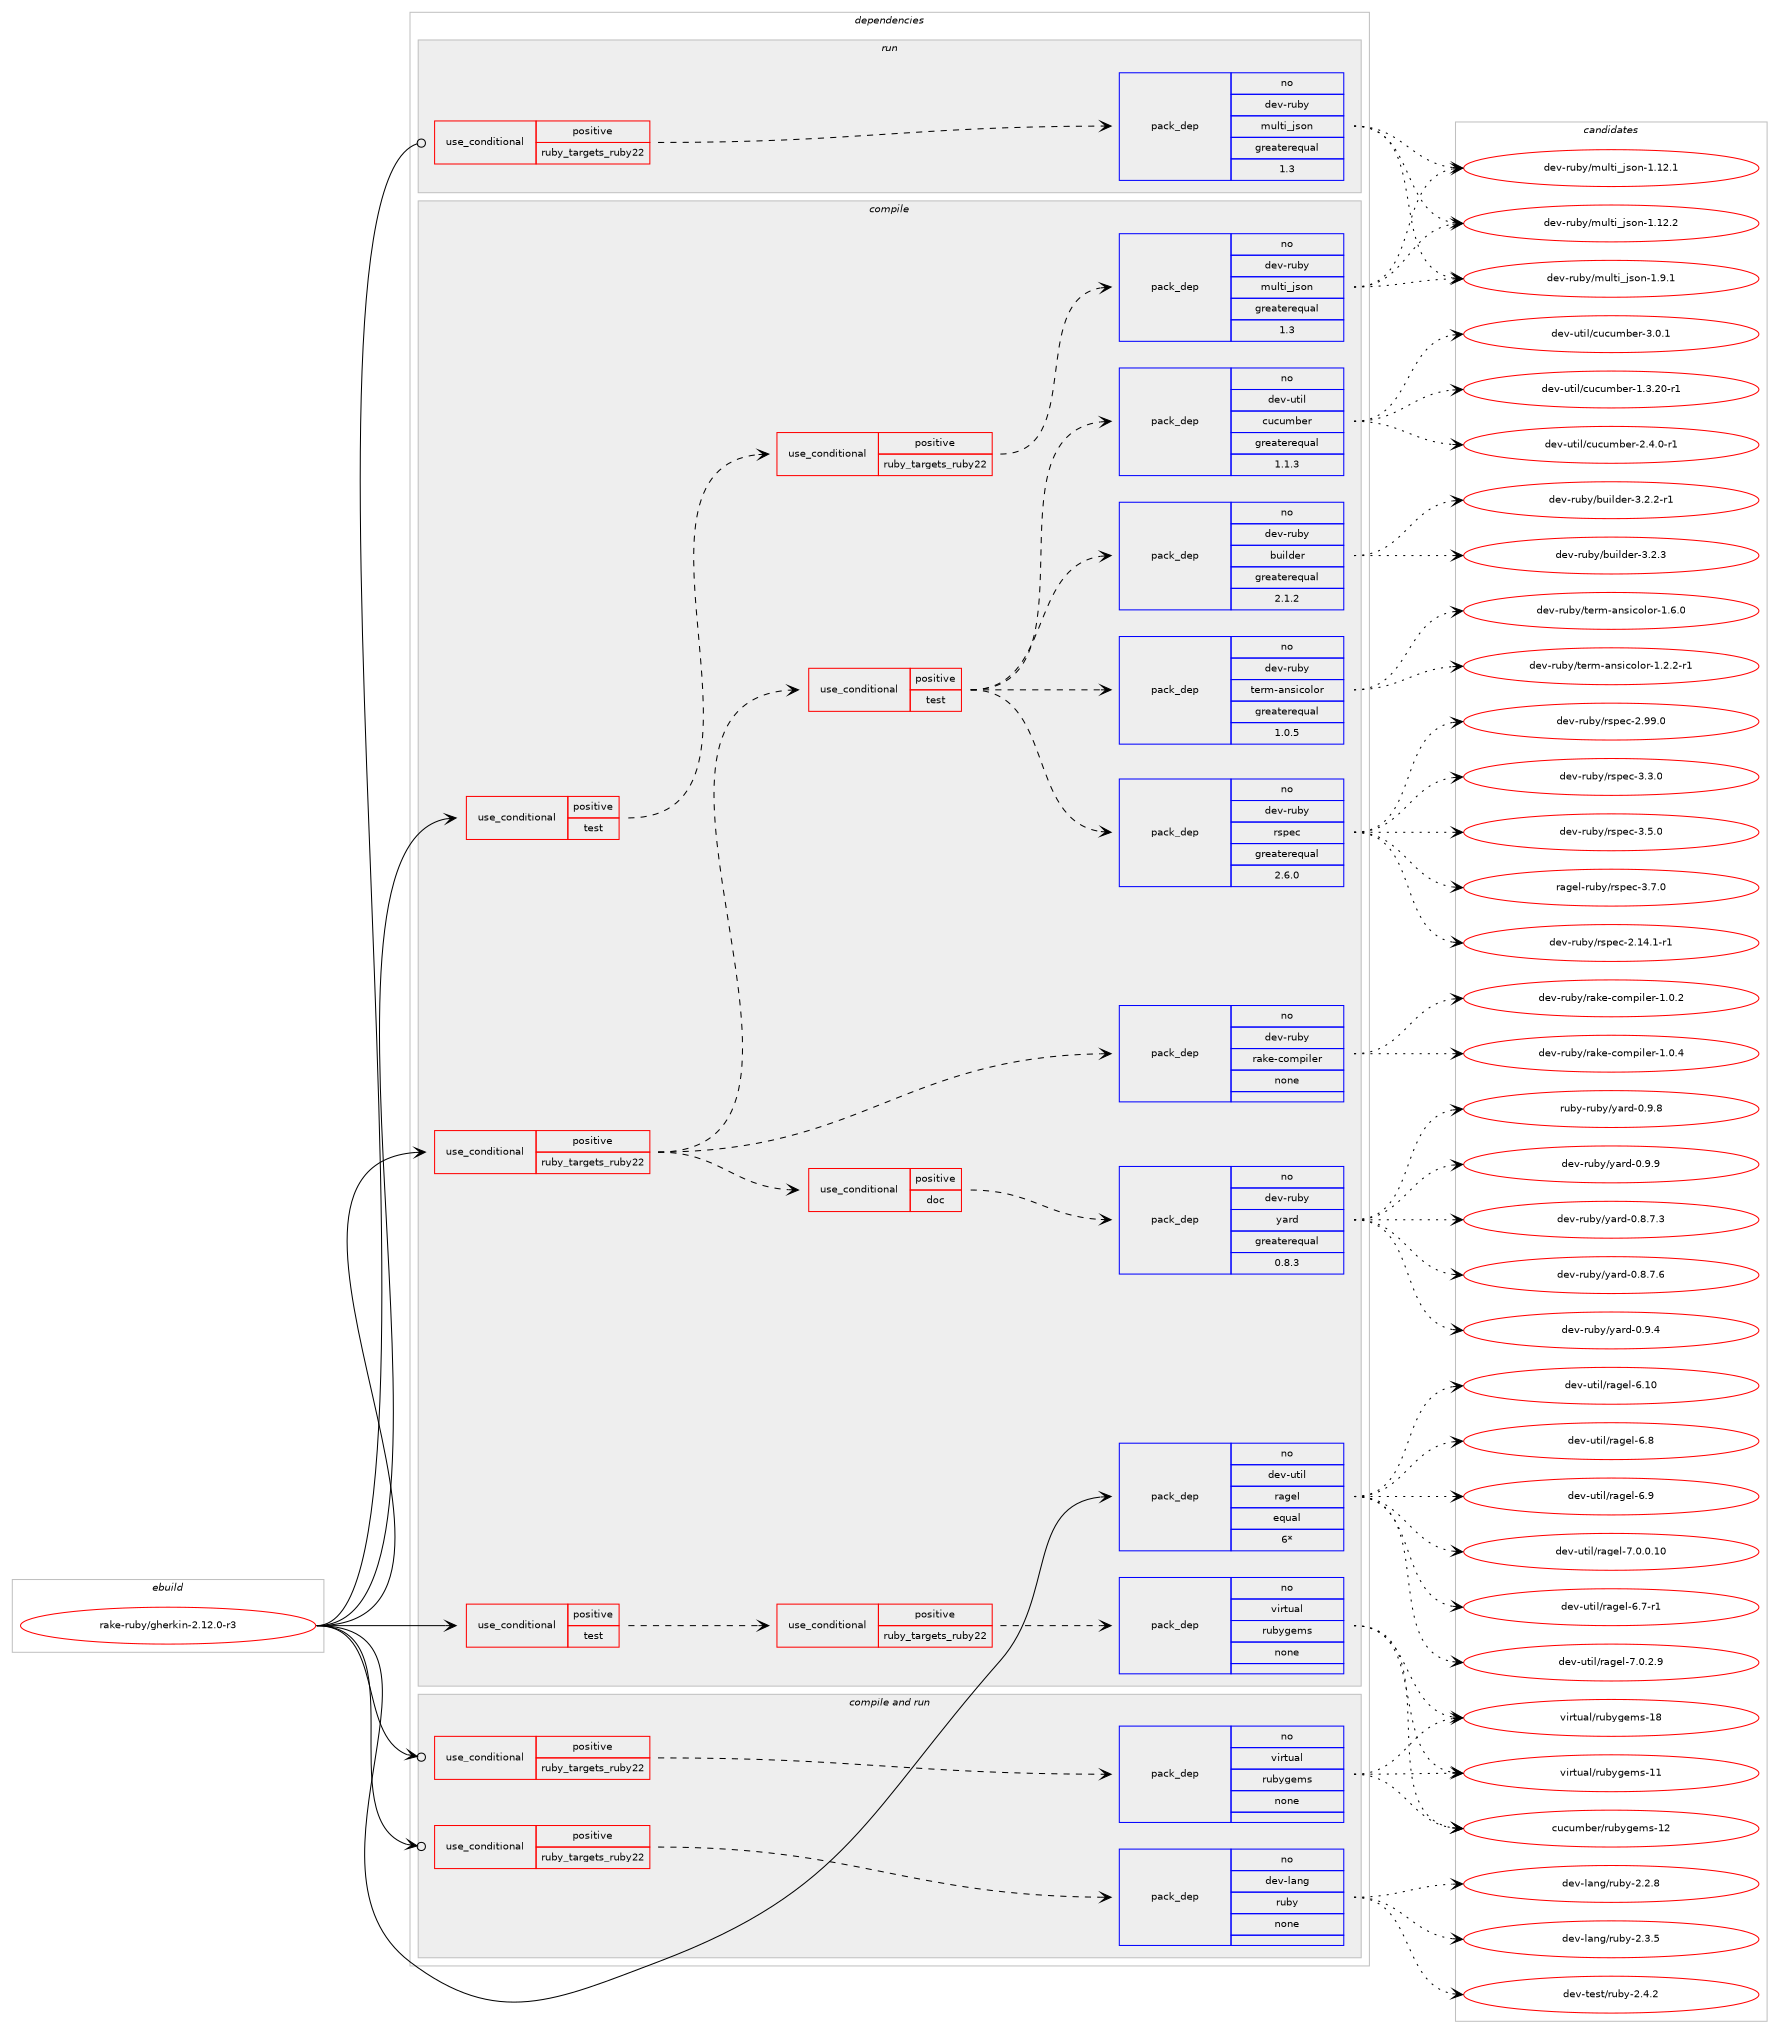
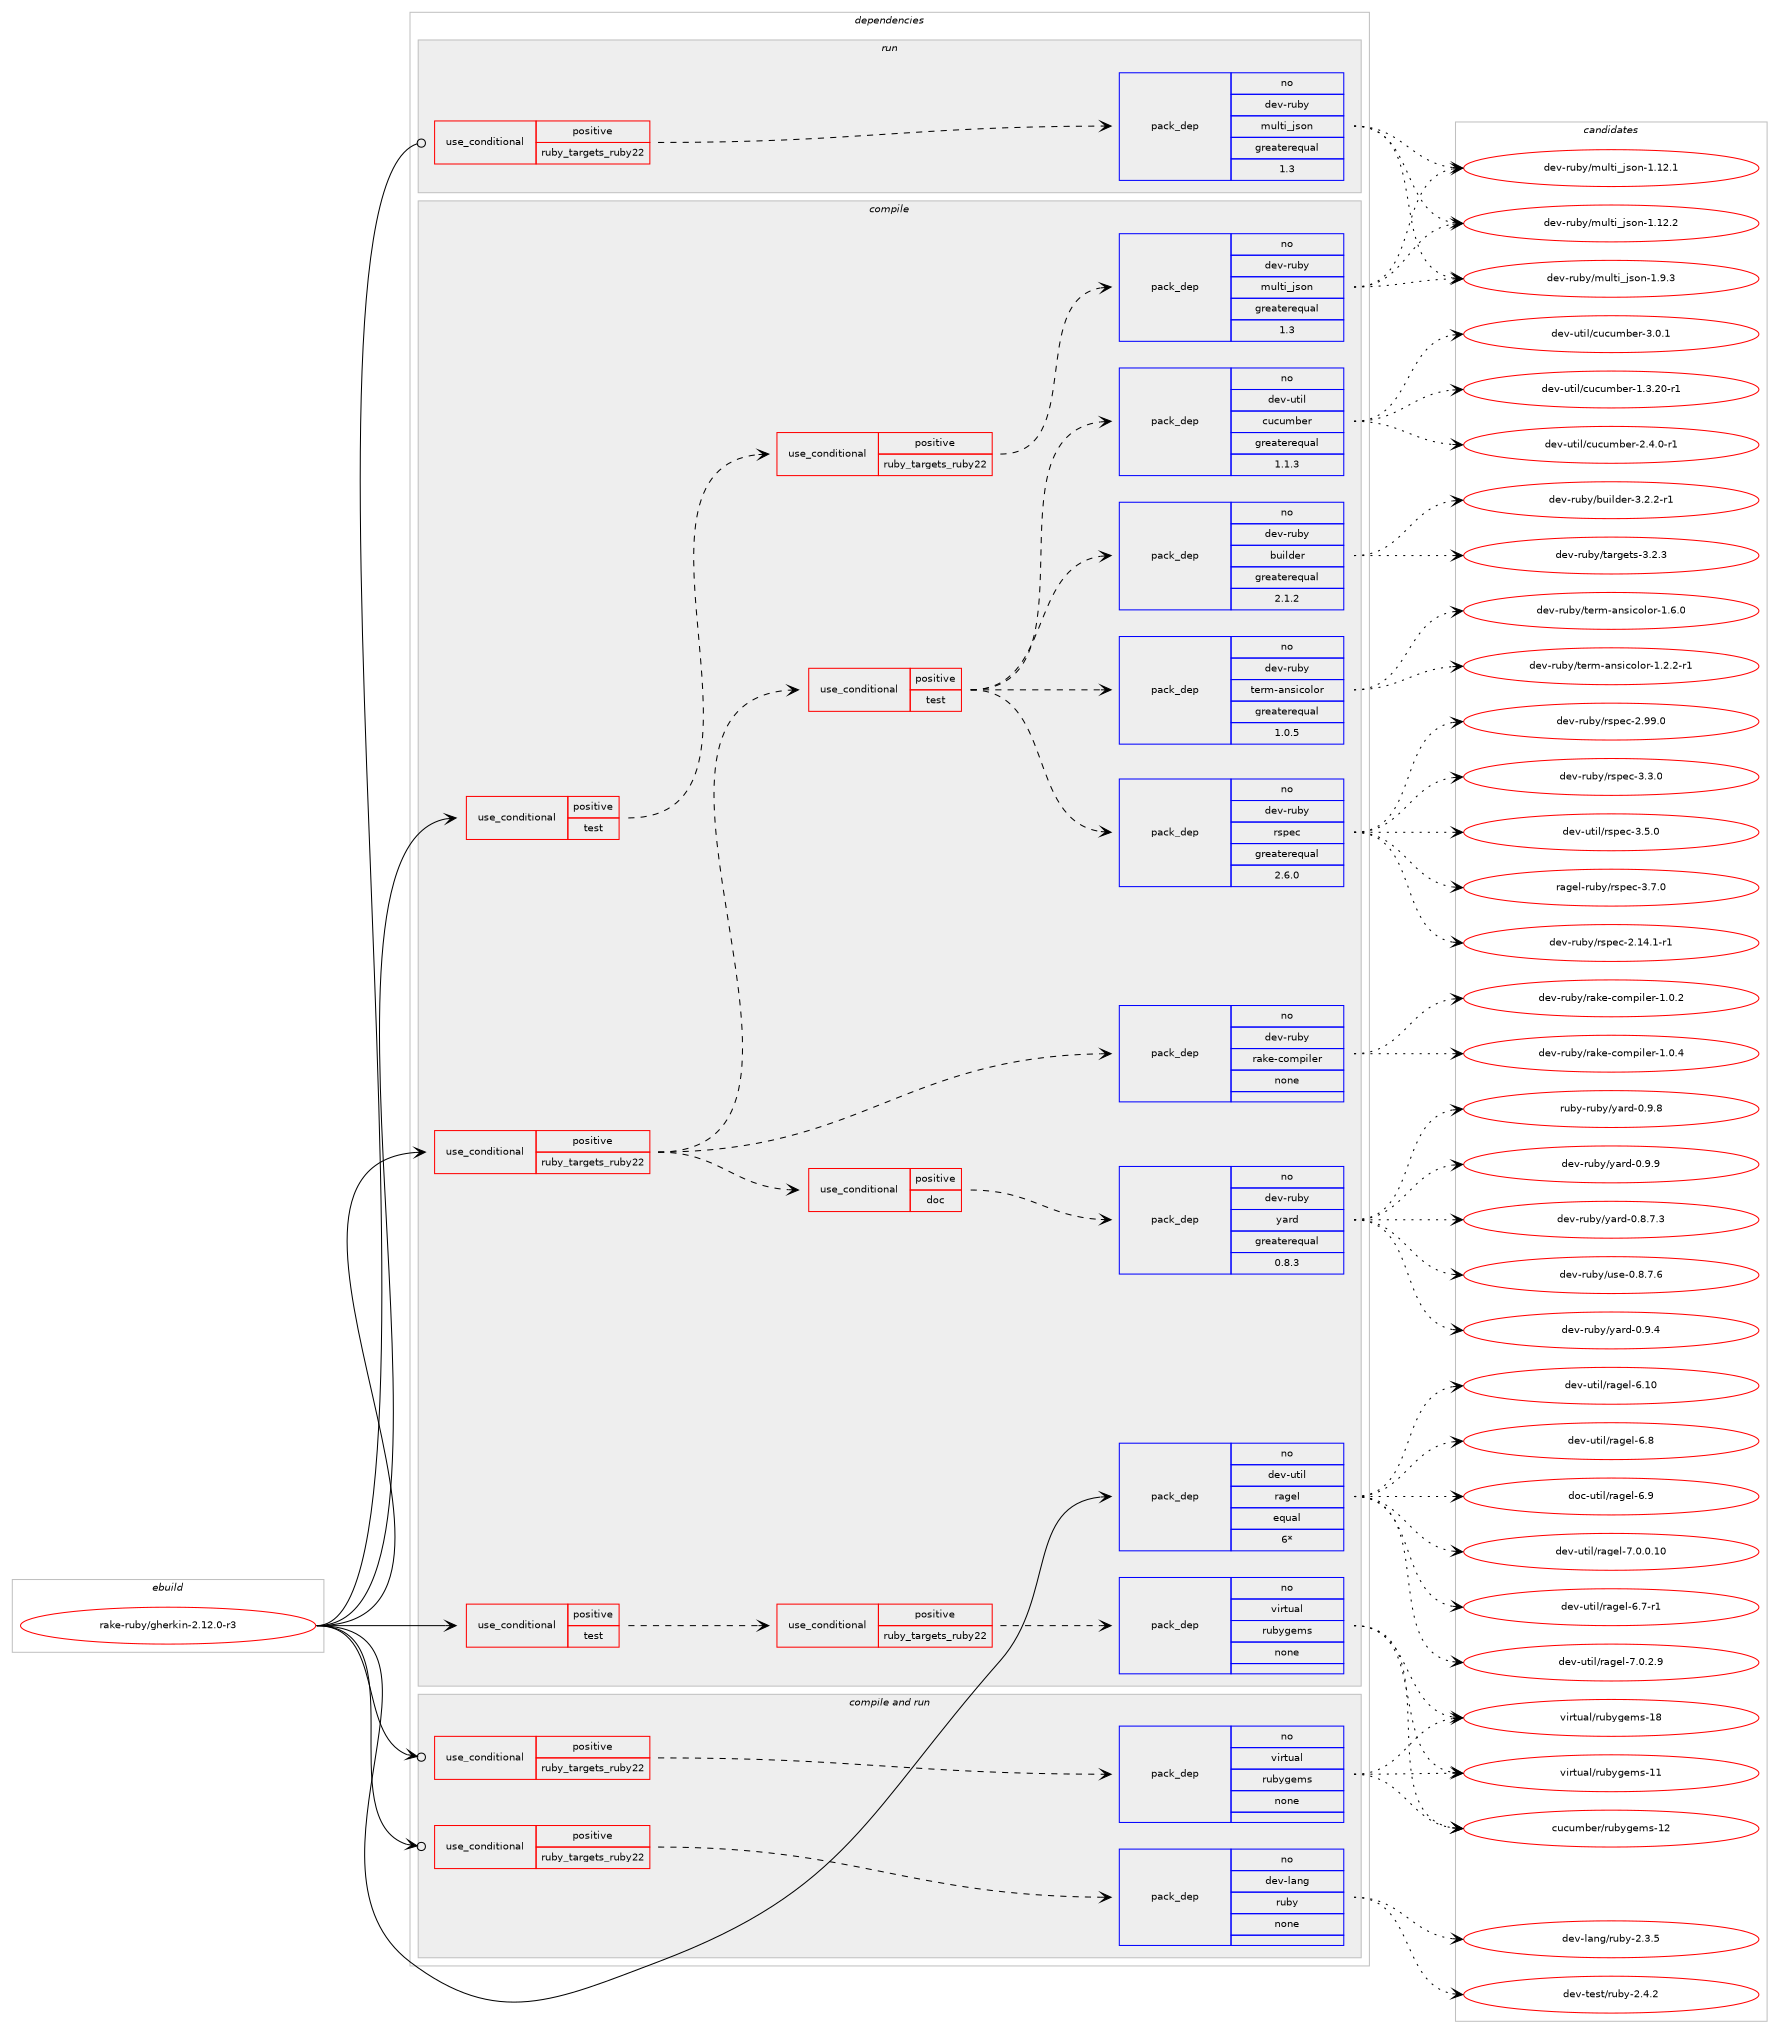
(1611, 279) -> (1611, 279)
(1611, 556) -> (1611, 556)
(1611, 832) -> (1611, 832)
(1611, 1275) -> (1611, 1275)
(1611, 1496) -> (1611, 1496)
(1611, 1884) -> none
